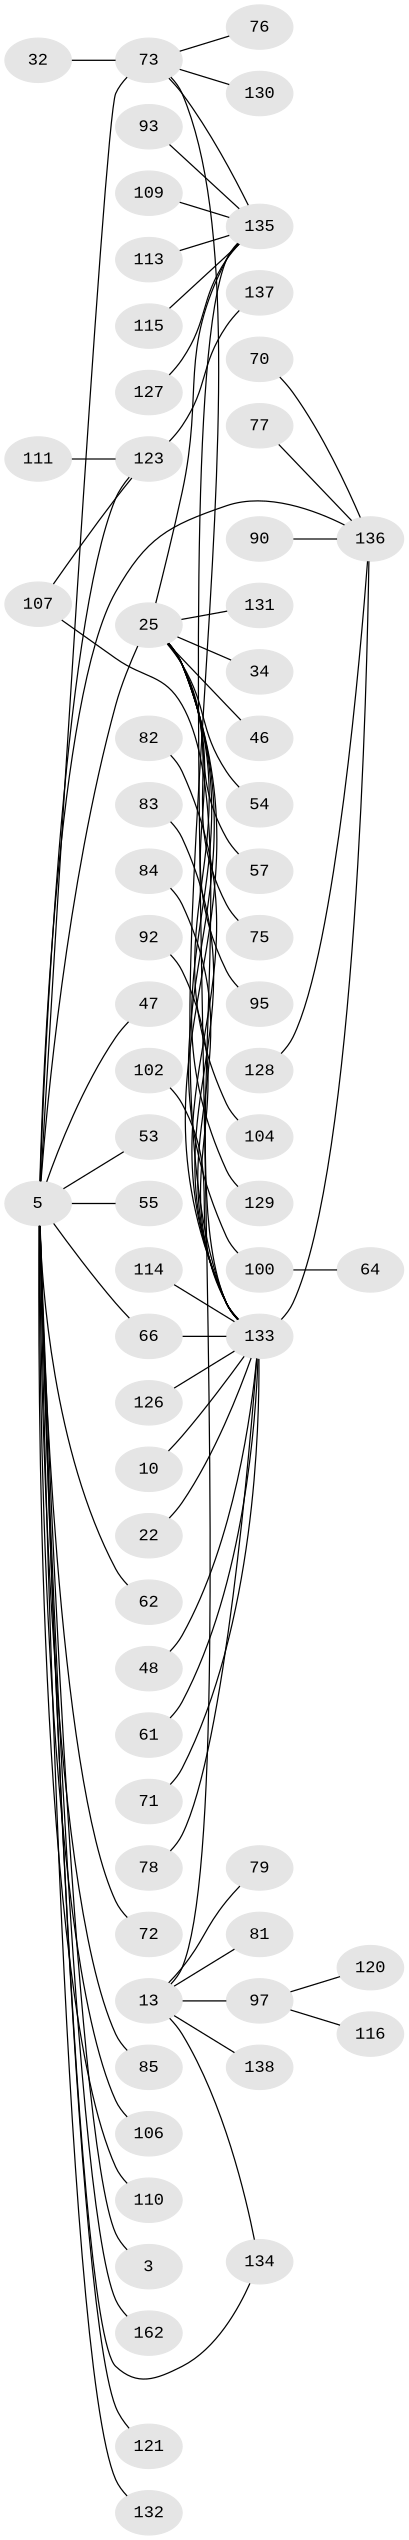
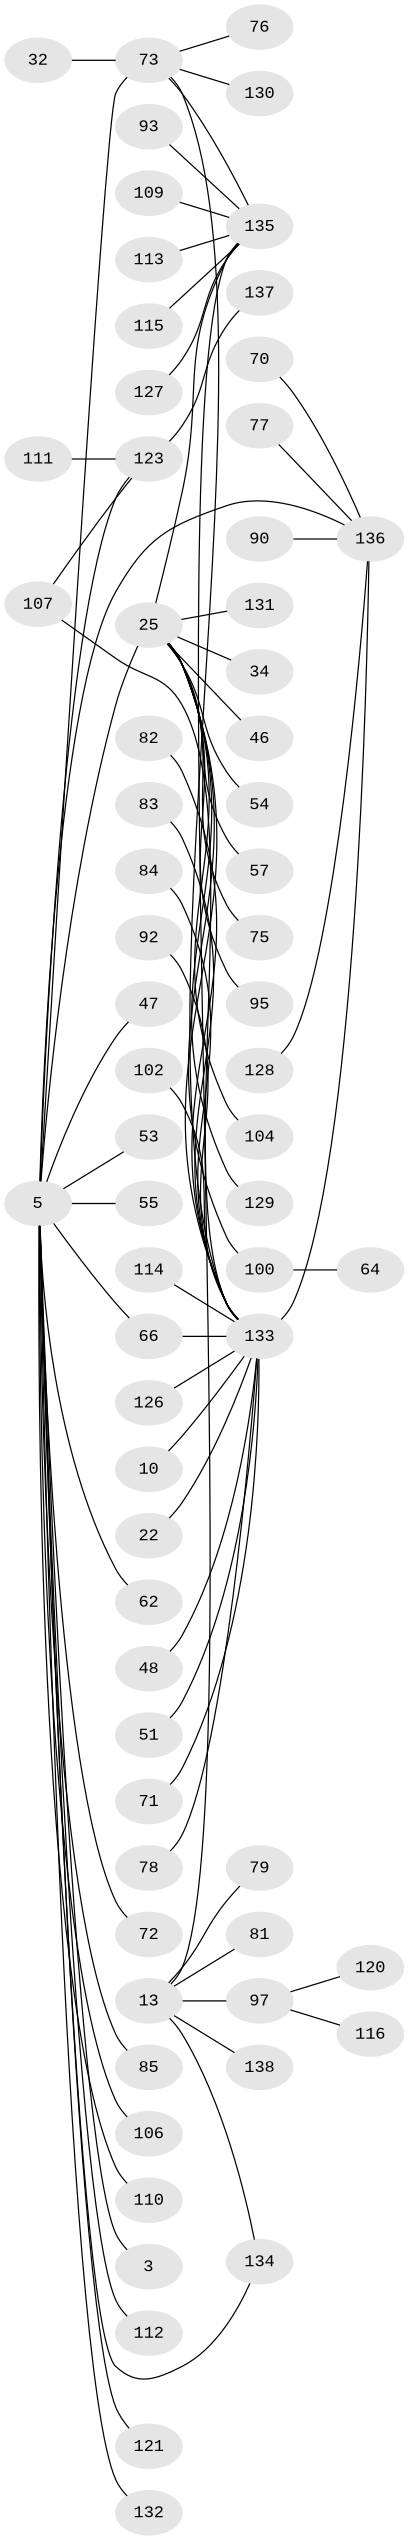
(149, 1735) -> (149, 1735)
(149, 2333) -> (149, 2333)
